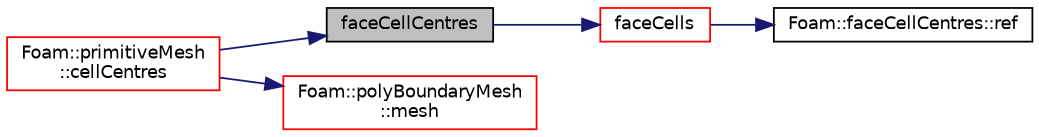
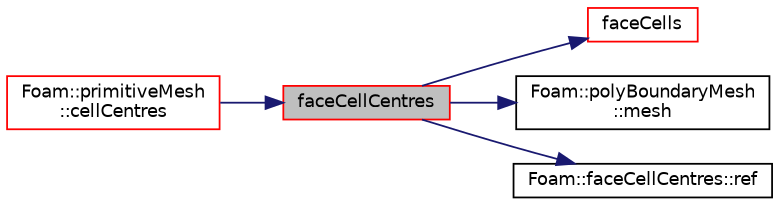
(410, 25) -> (367, 103)
(733, 25) -> (489, 140)
(243, 81) -> (474, 103)
(410, 103) -> (643, 103)
